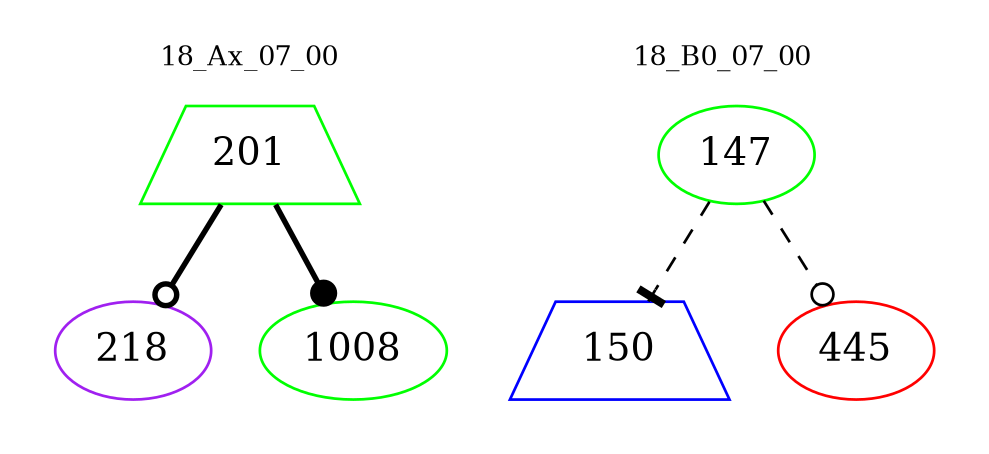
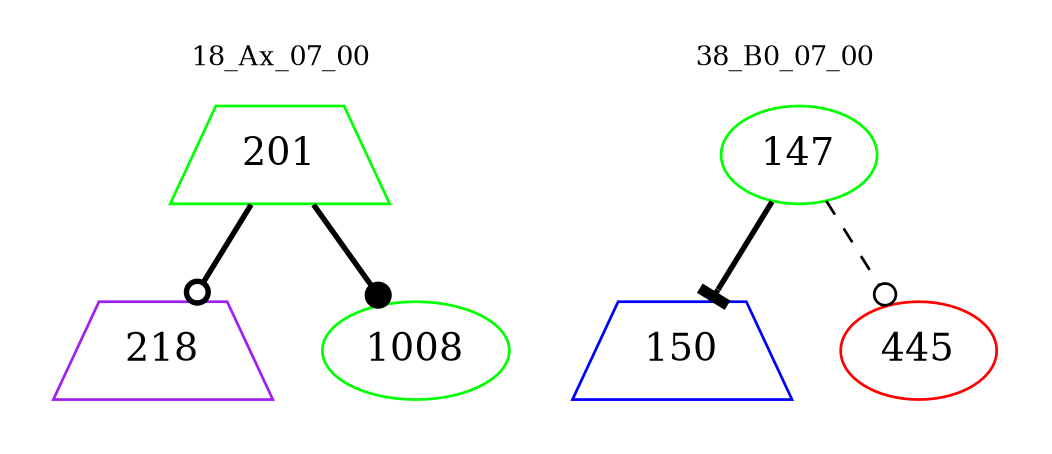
(723, 58) -> (786, 58)
(683, 246) -> (745, 246)
(133, 351) -> (163, 351)
